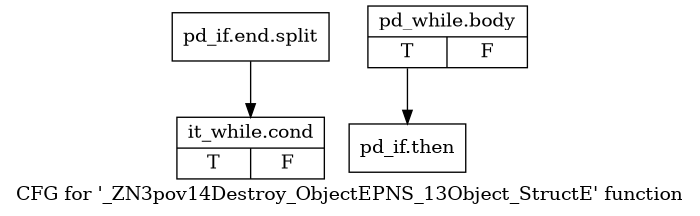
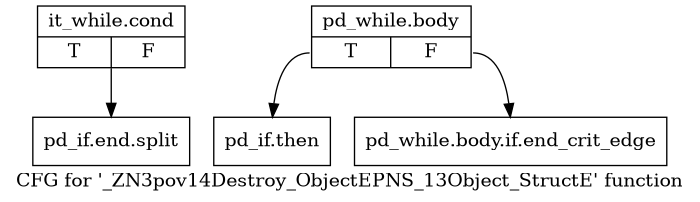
(251, 82) -> (111, 86)
none -> (511, 141)
